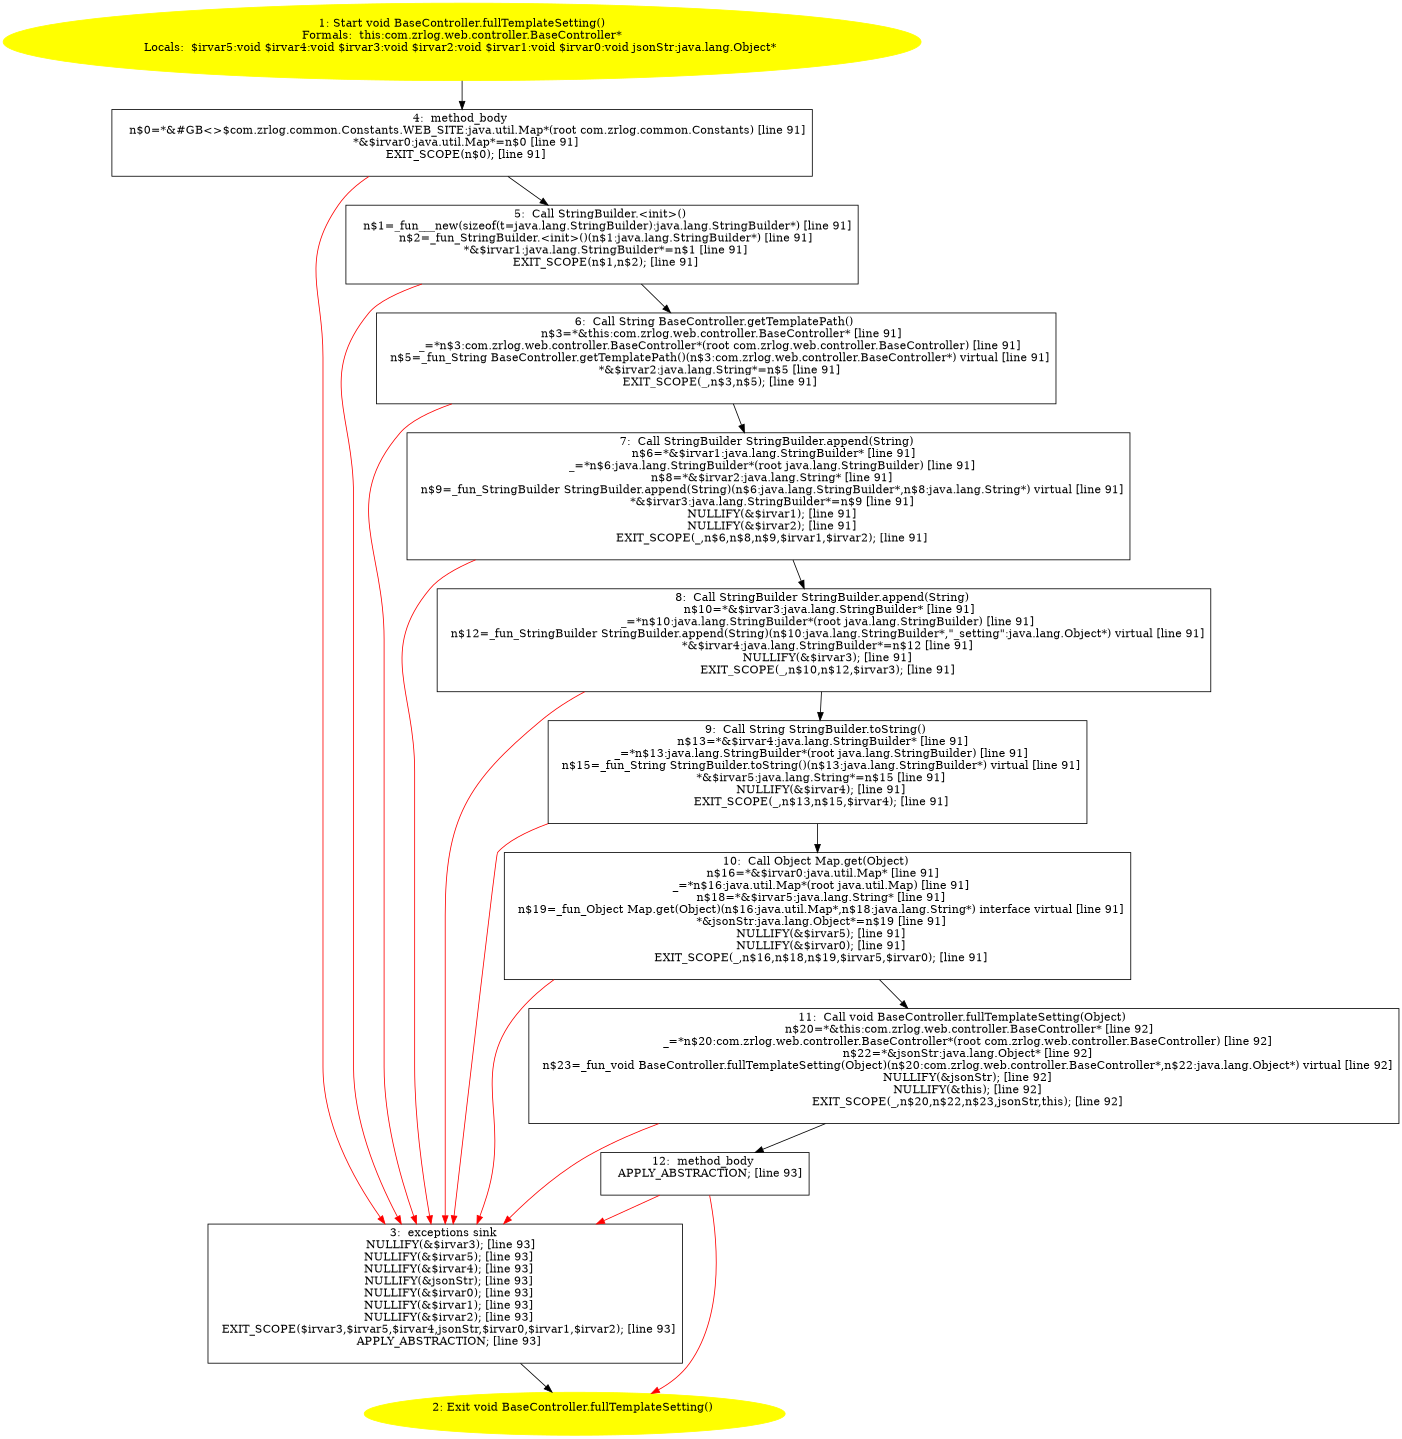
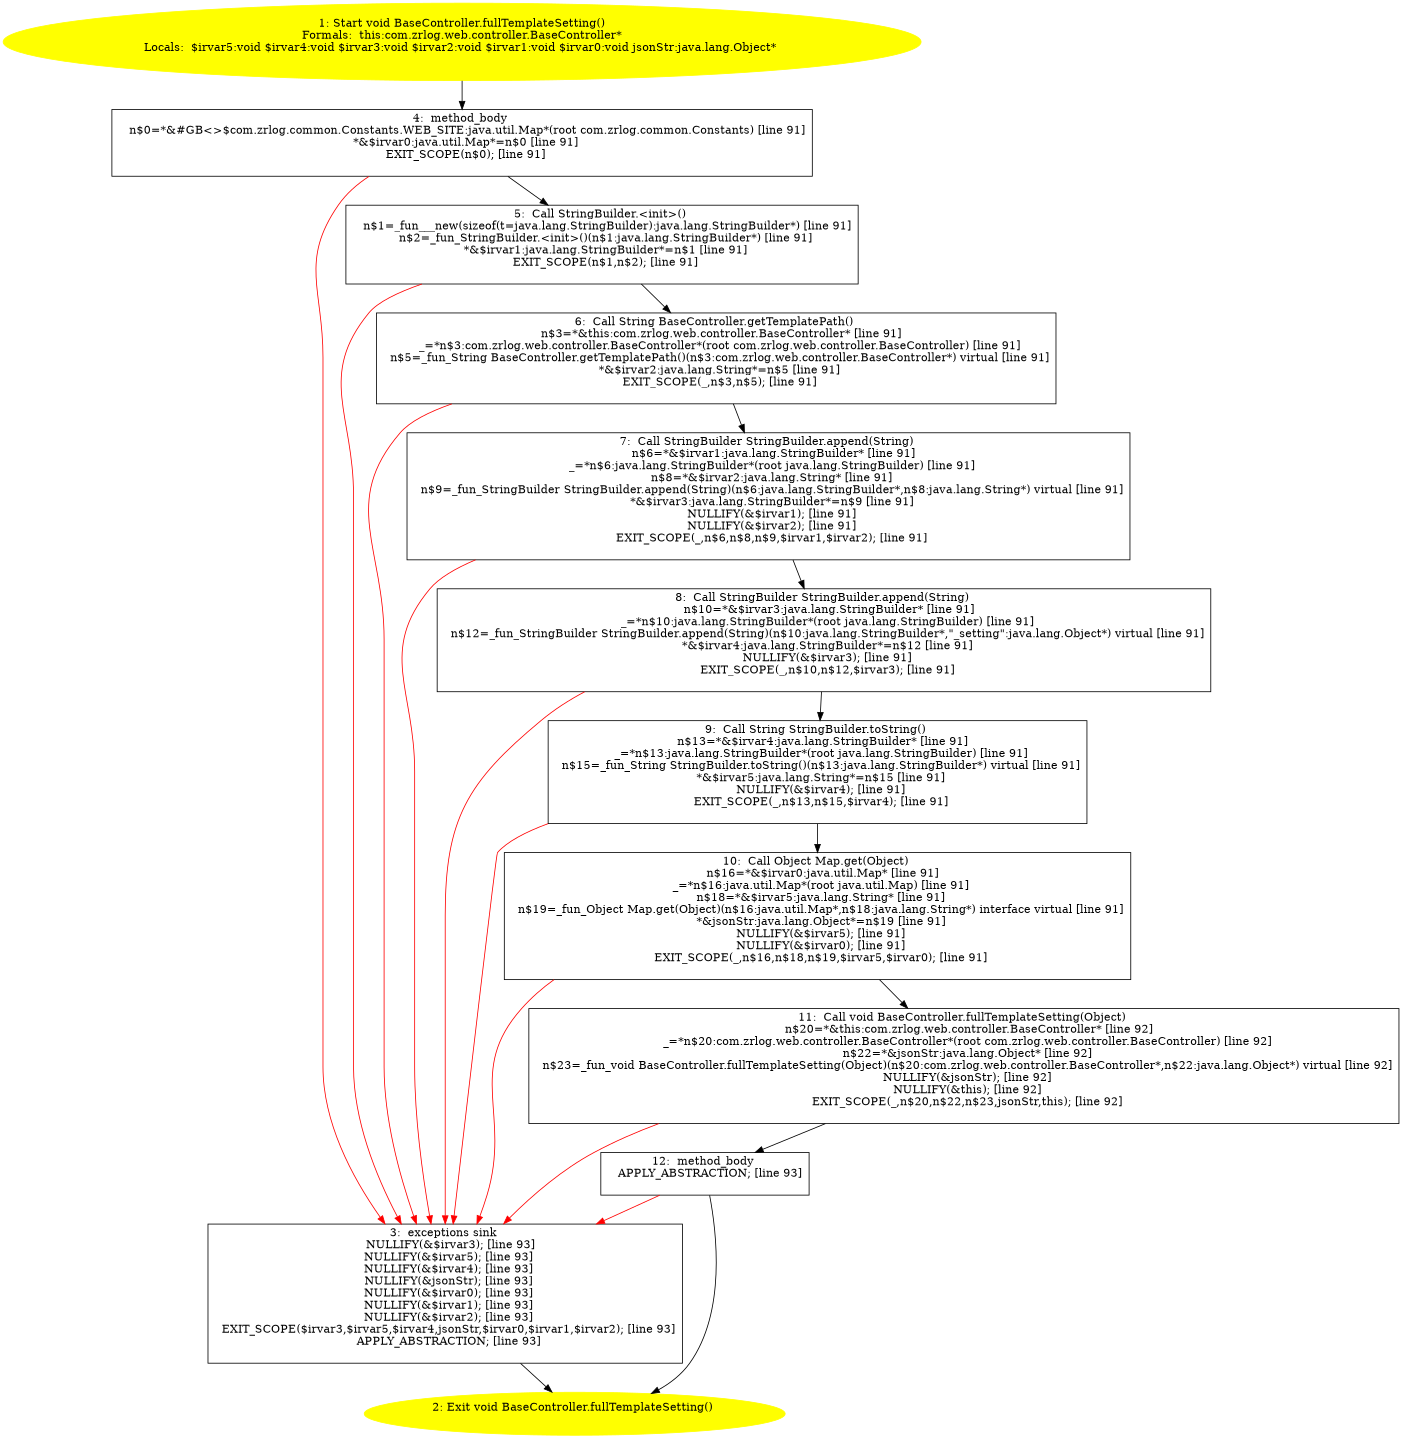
(713, 1302) -> (713, 1302)
